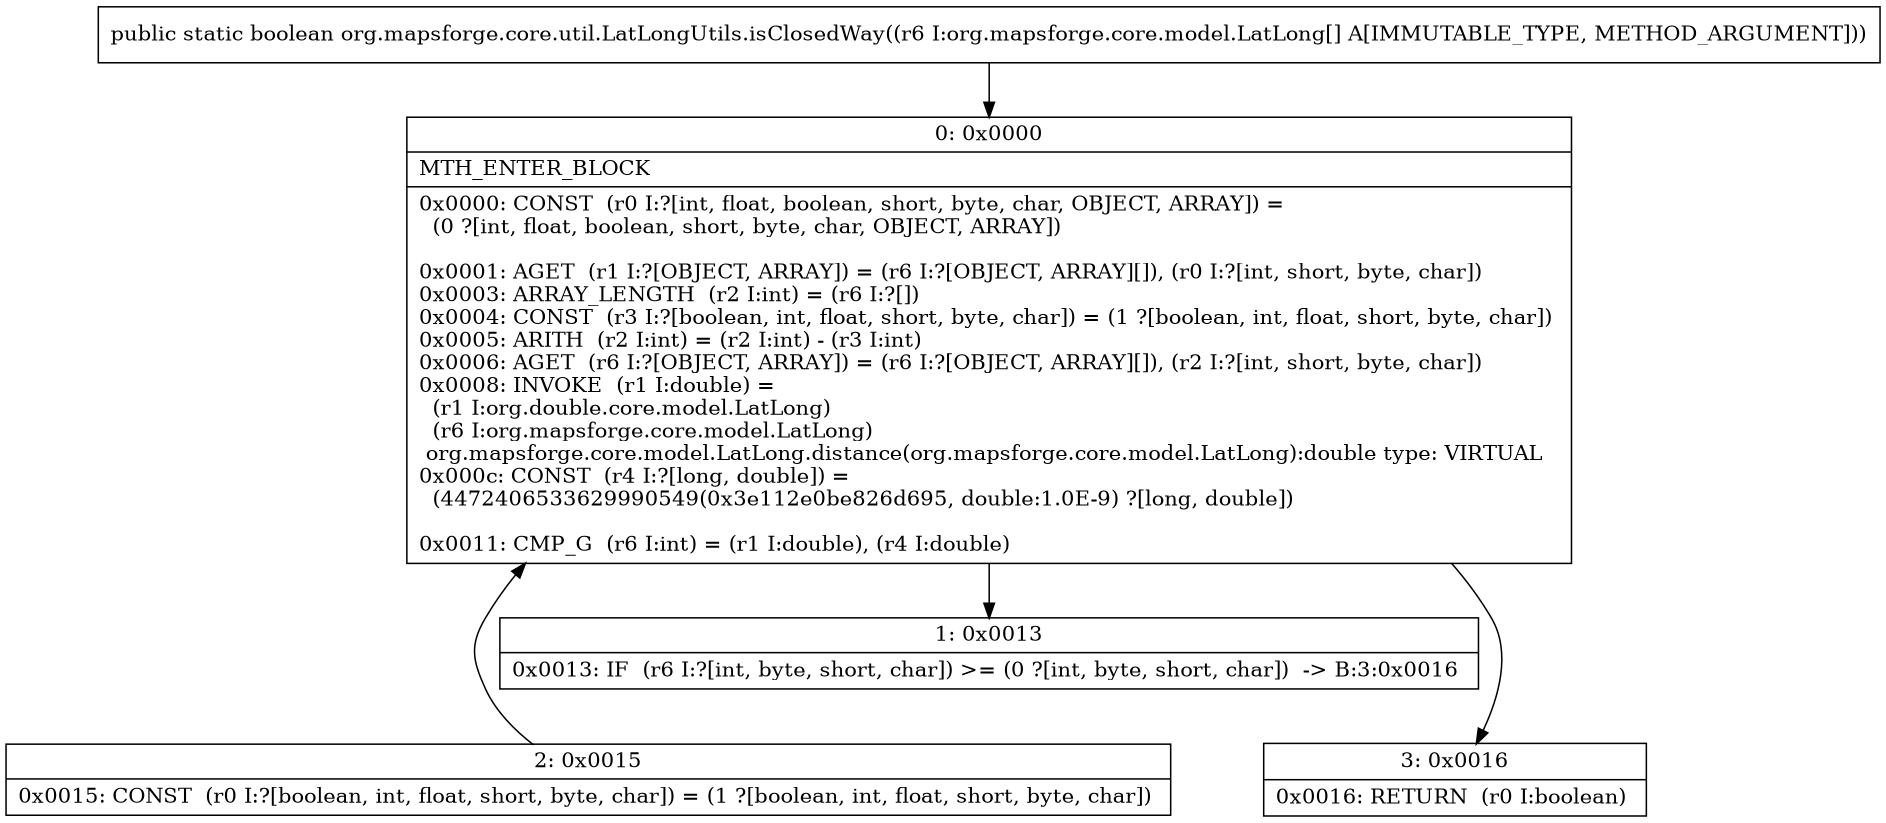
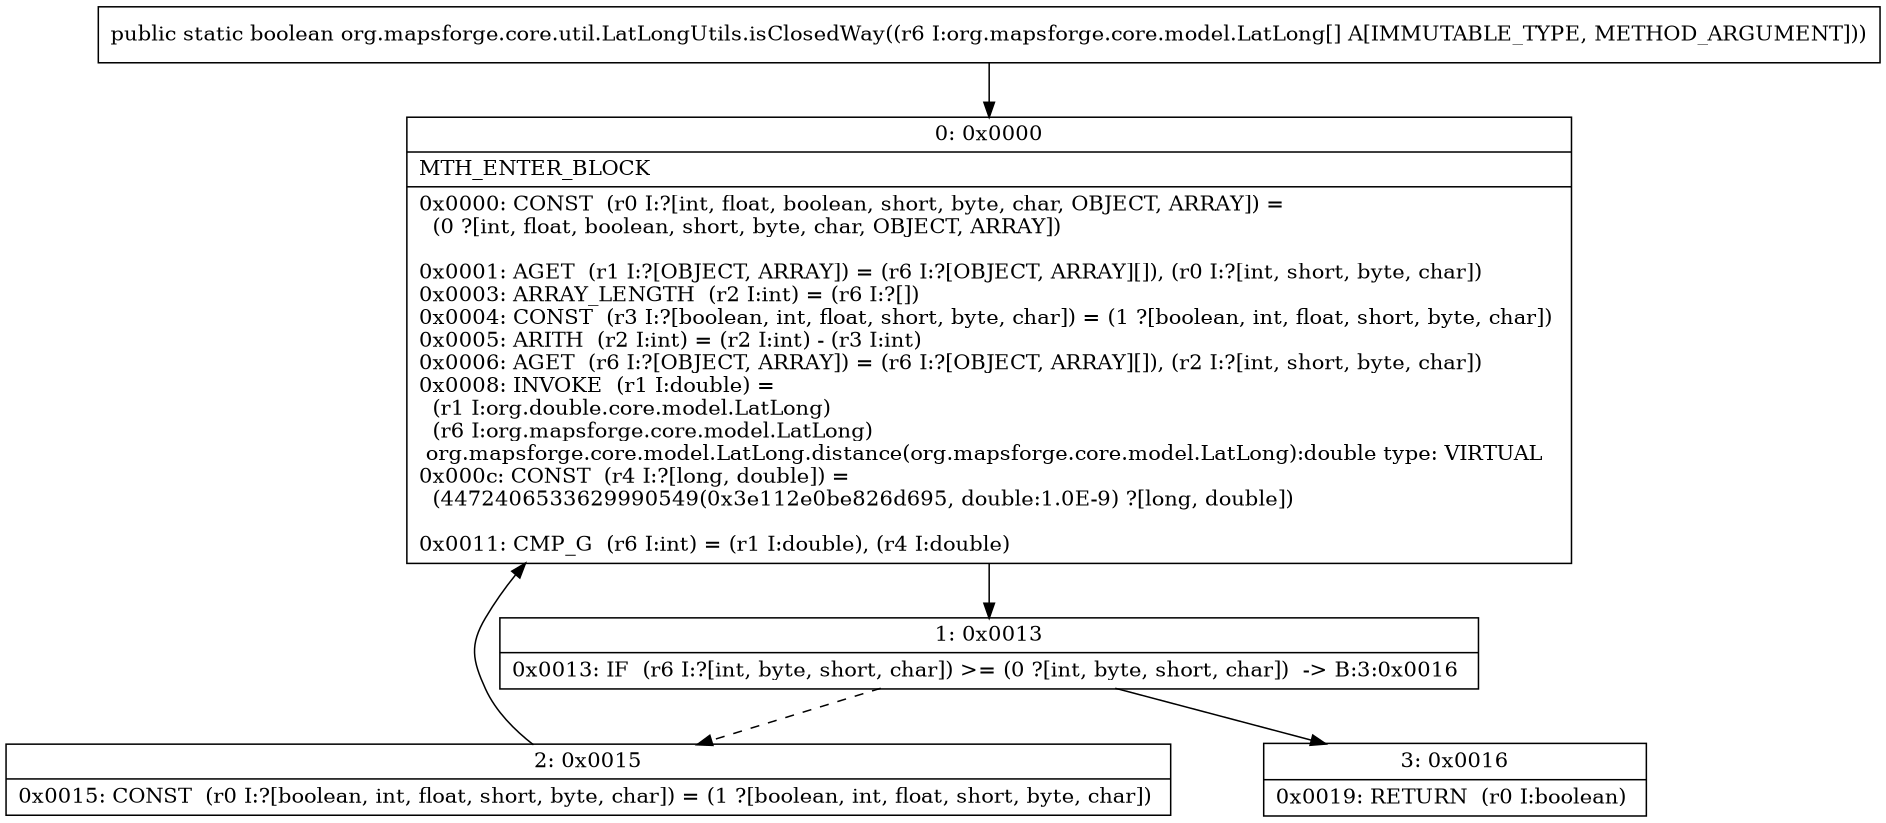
(1500, 641) -> (1213, 714)
none -> (796, 714)
(1455, 797) -> (1455, 797)
